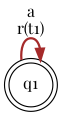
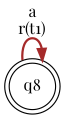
(31, 85) -> (32, 86)
